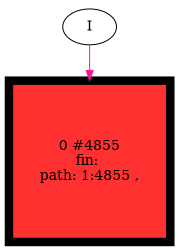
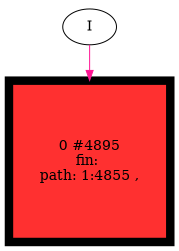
(90, 161) -> (90, 161)
